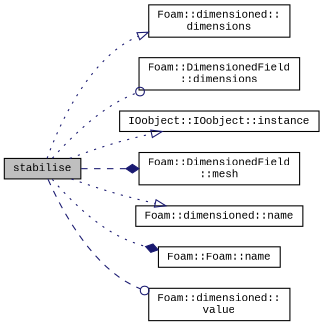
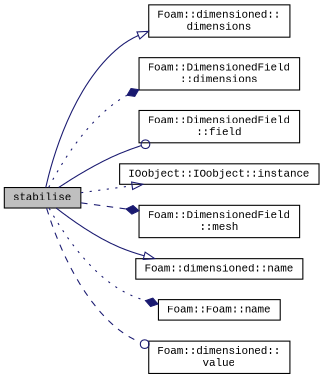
(81, 89) -> (77, 101)
(90, 121) -> (82, 136)
none -> (219, 127)
(113, 193) -> (98, 236)
